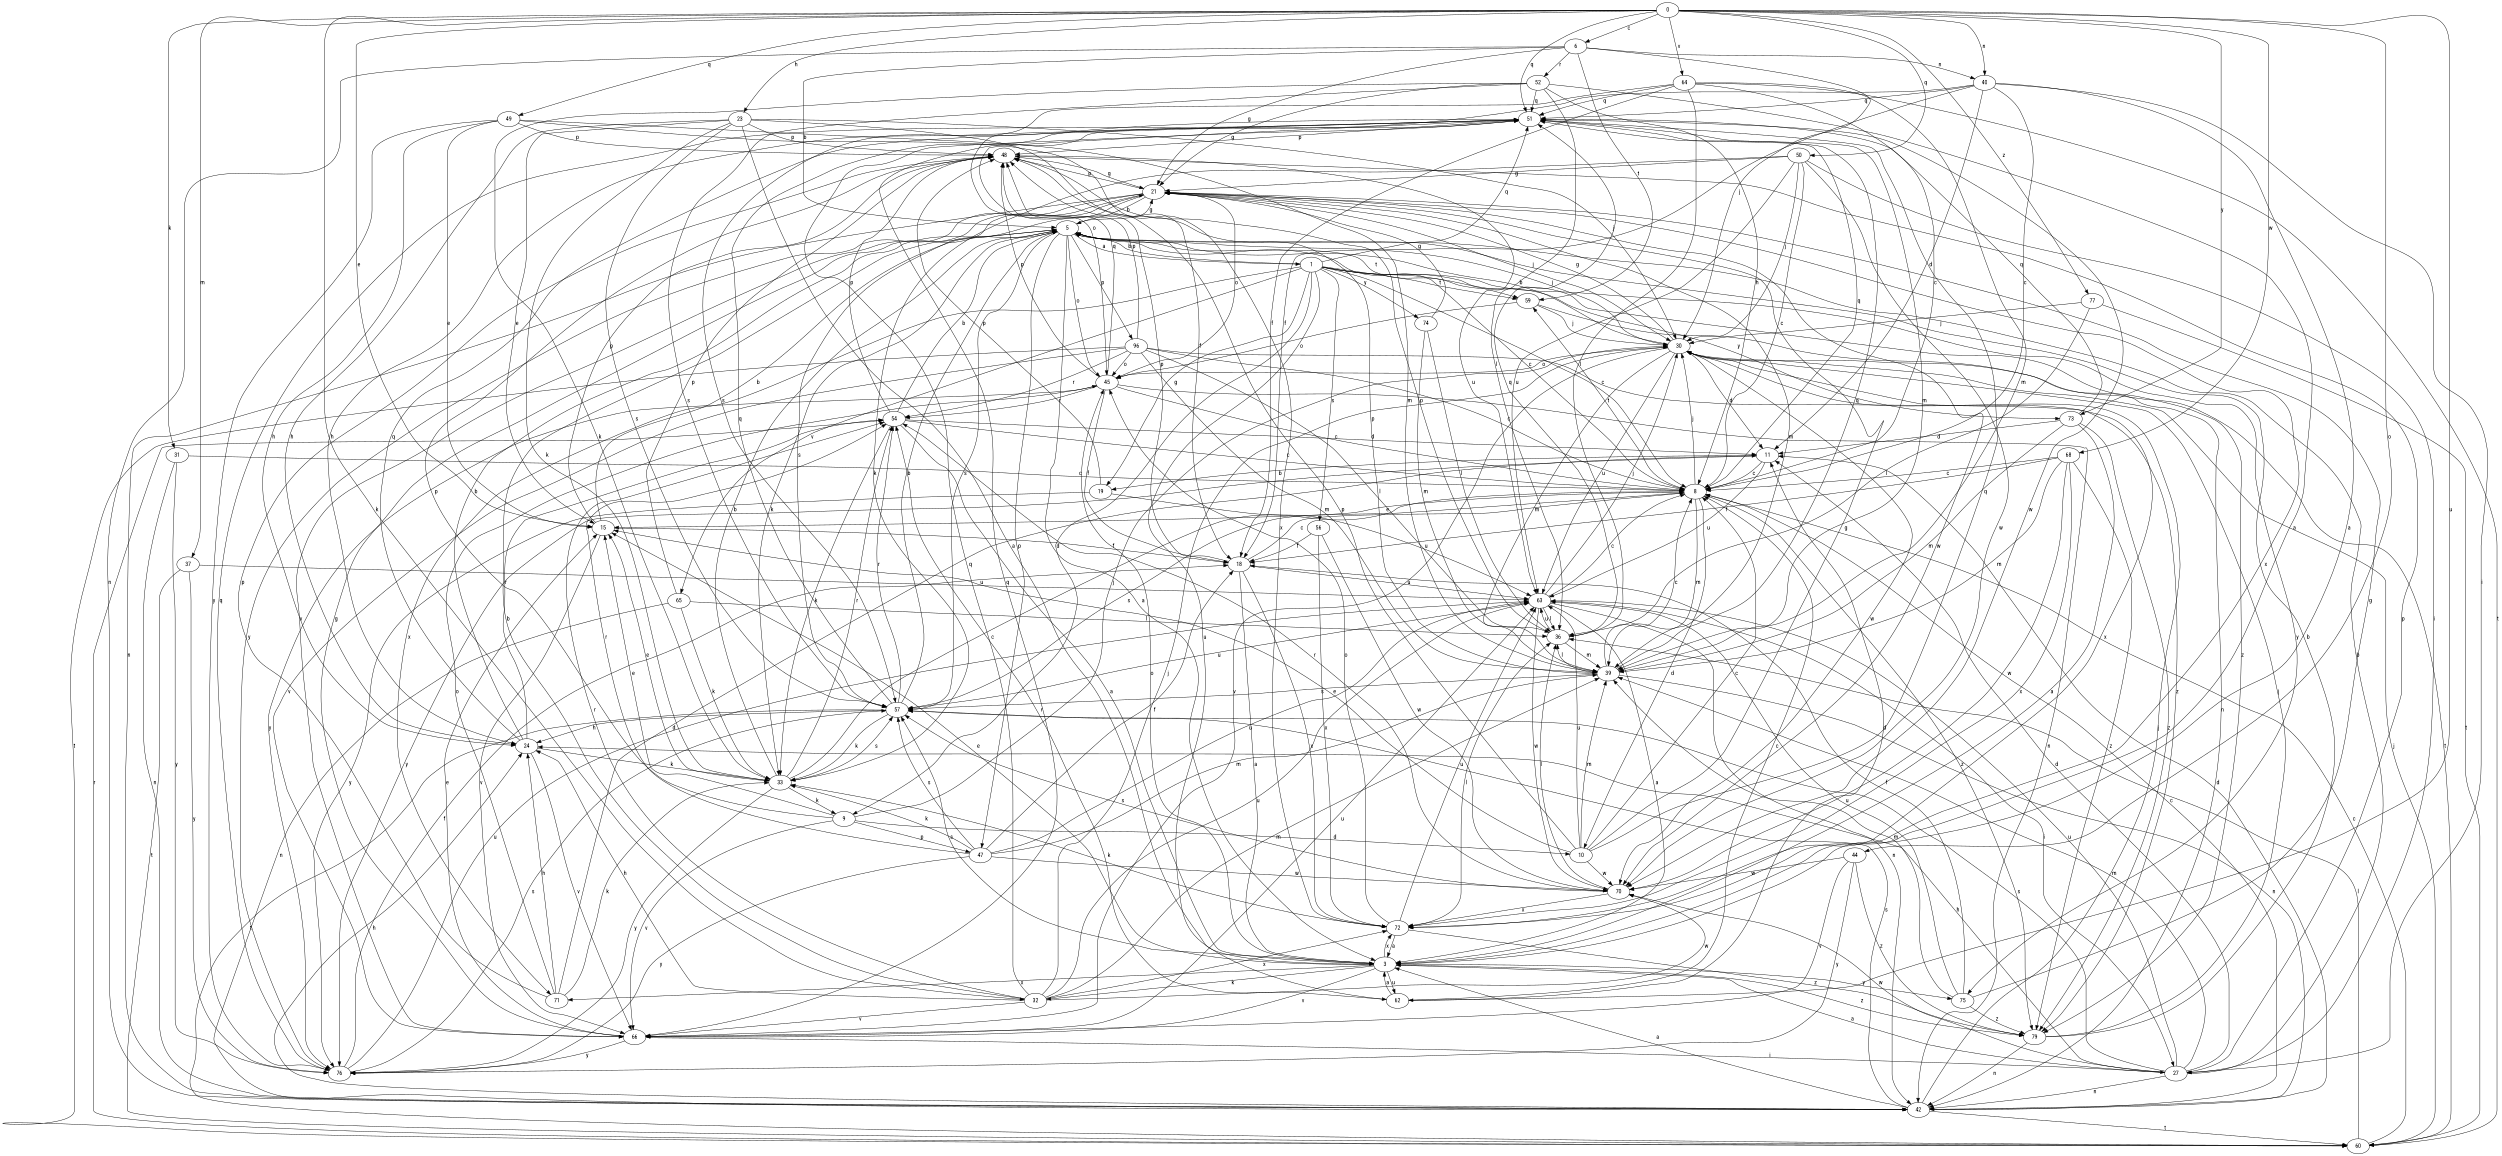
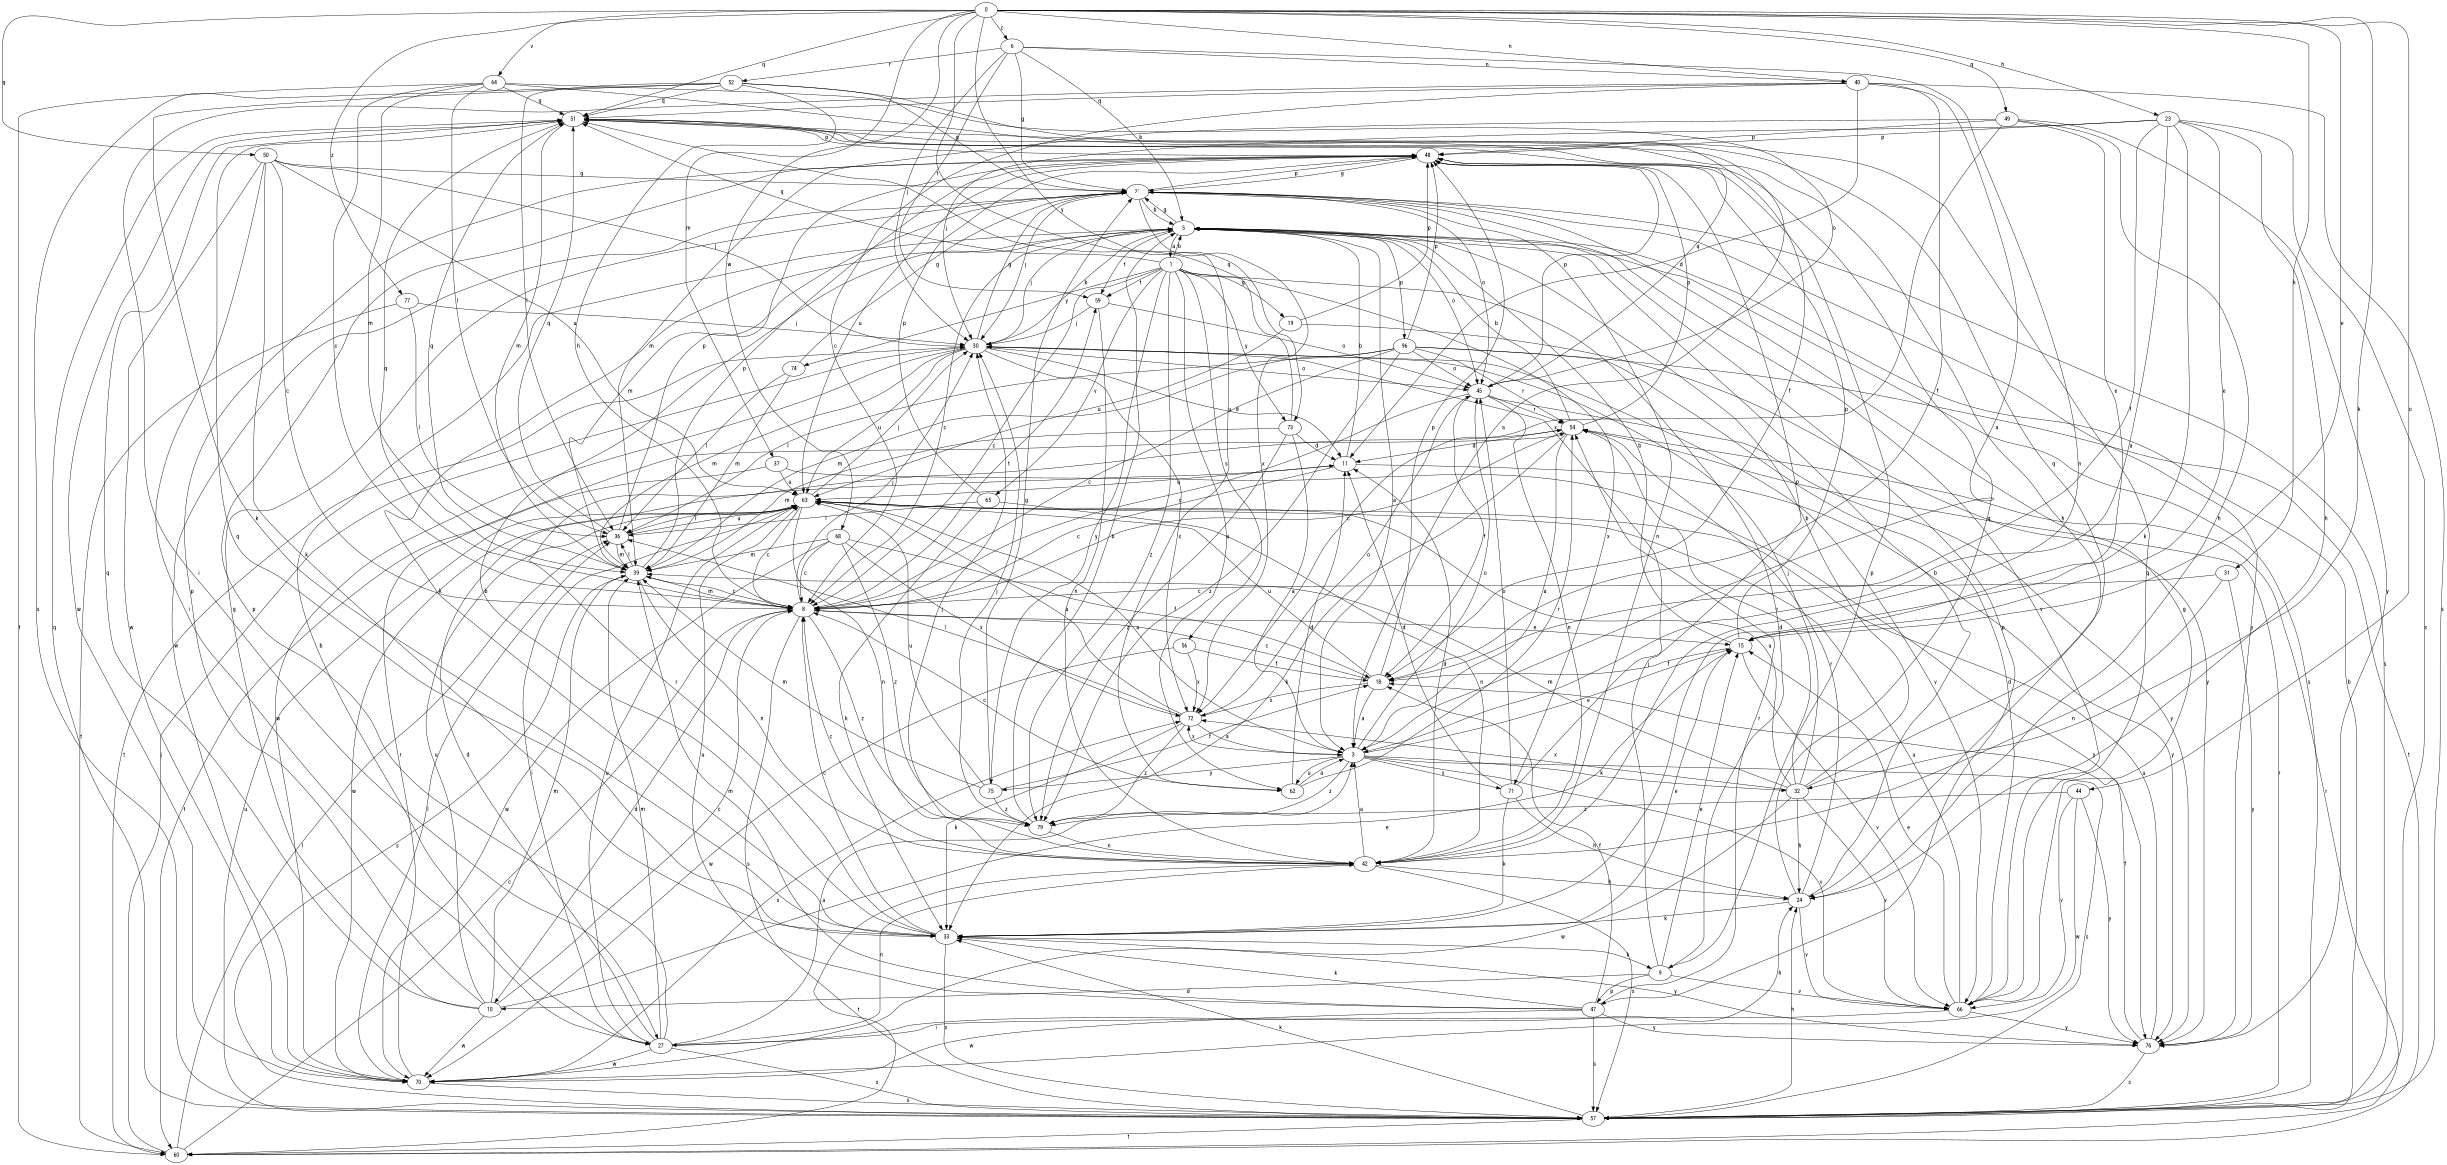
(498, 189) -> (278, 576)
(1435, 462) -> (1359, 276)
(289, 692) -> (2009, 682)
